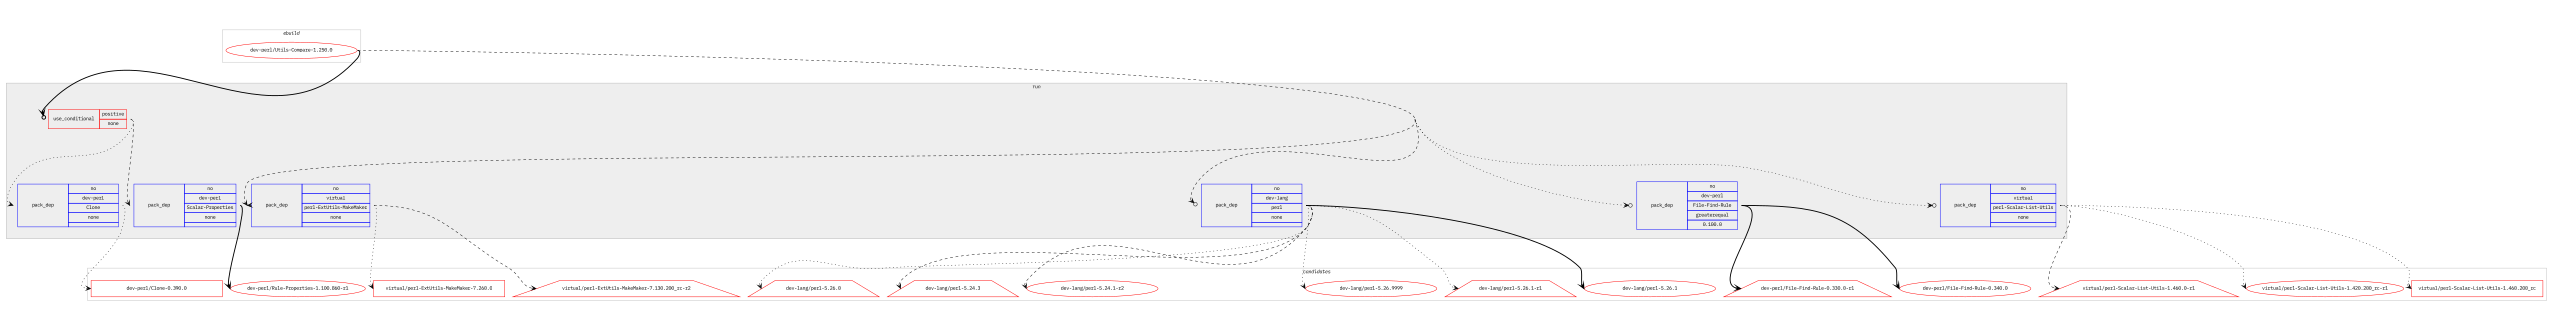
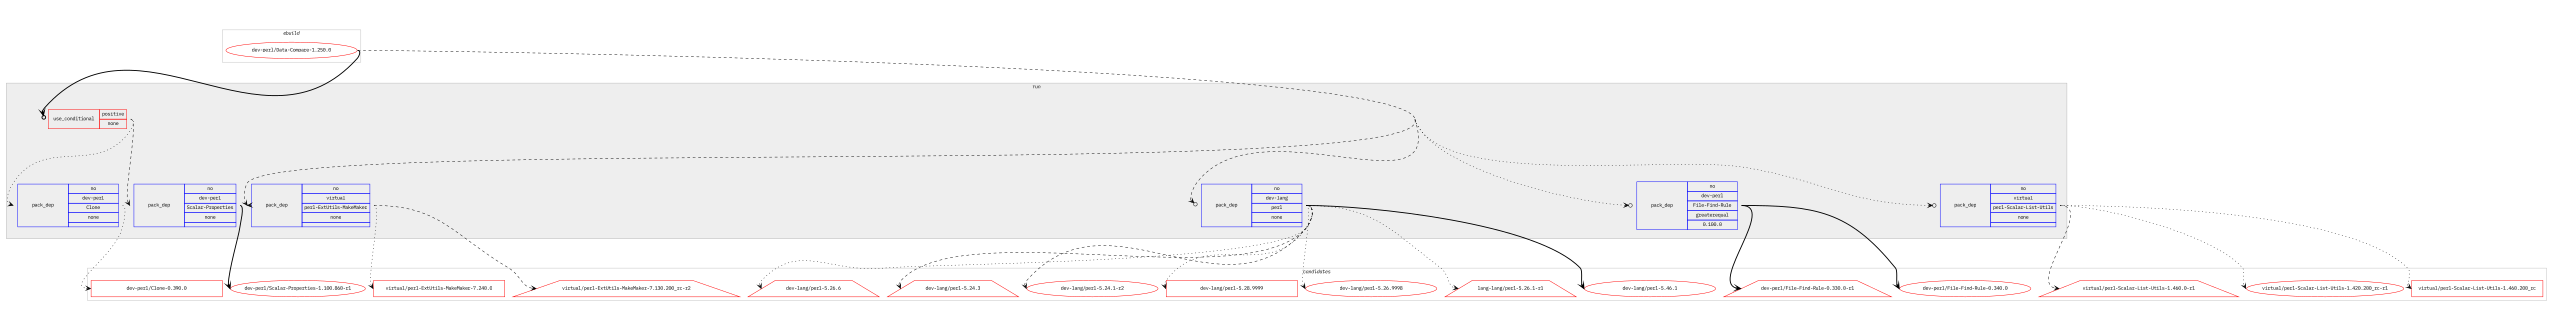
(292, 50) -> (292, 50)
(298, 289) -> (298, 289)
(439, 289) -> (439, 289)
(814, 289) -> (814, 289)
none -> (1232, 289)
(1371, 289) -> (1371, 289)
(1511, 289) -> (1511, 289)
(1650, 289) -> (1650, 289)
